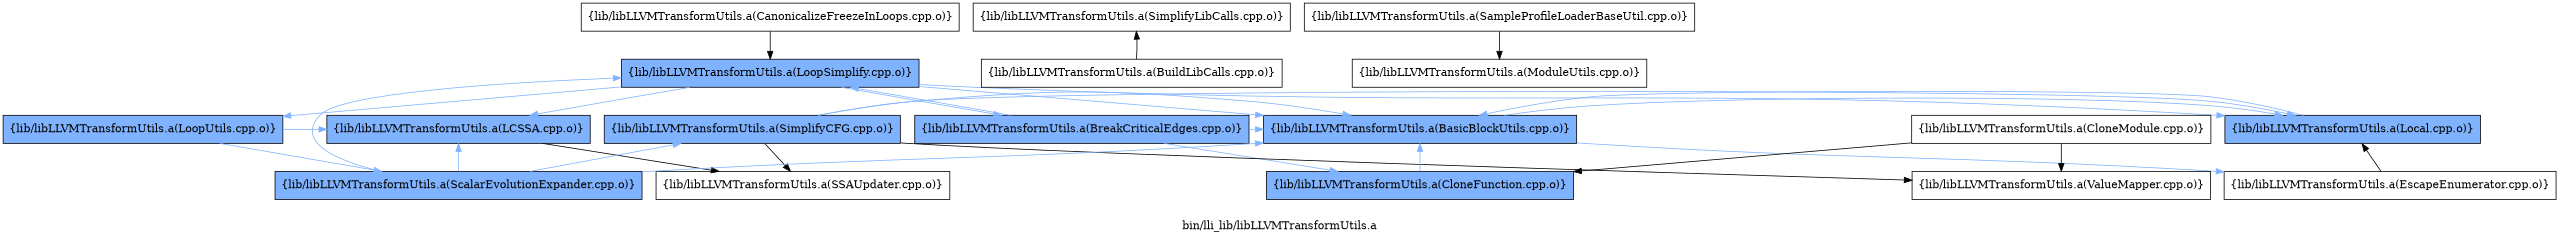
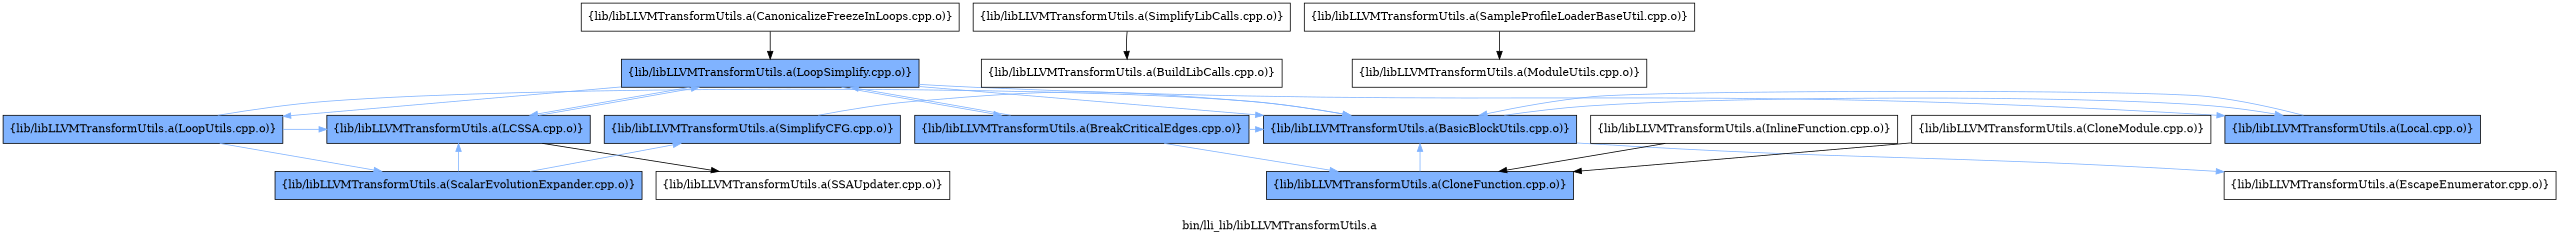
(1137, 49) -> (1127, 41)
(1553, 91) -> none
(414, 92) -> (615, 102)
none -> (1744, 129)
(775, 155) -> none
(949, 158) -> (780, 89)
(2374, 161) -> none
(2061, 185) -> none
